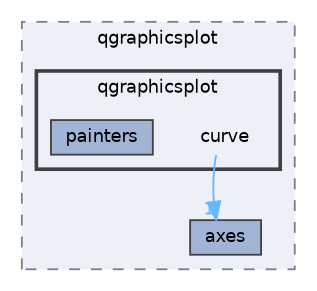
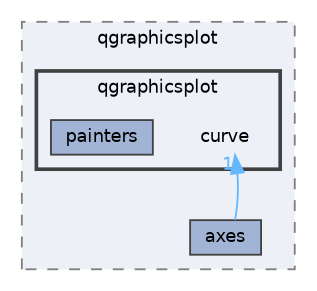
(213, 181) -> (238, 197)
